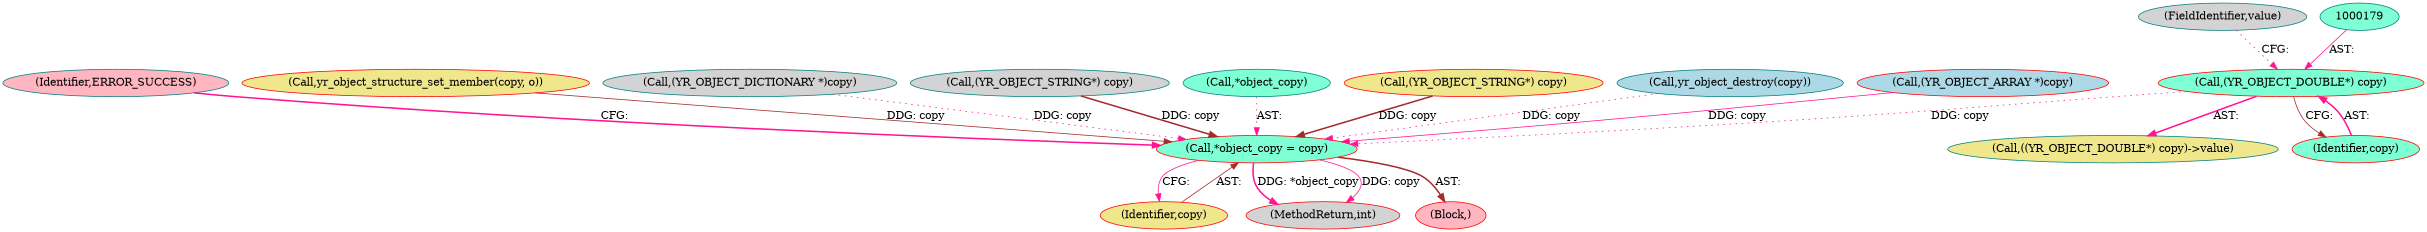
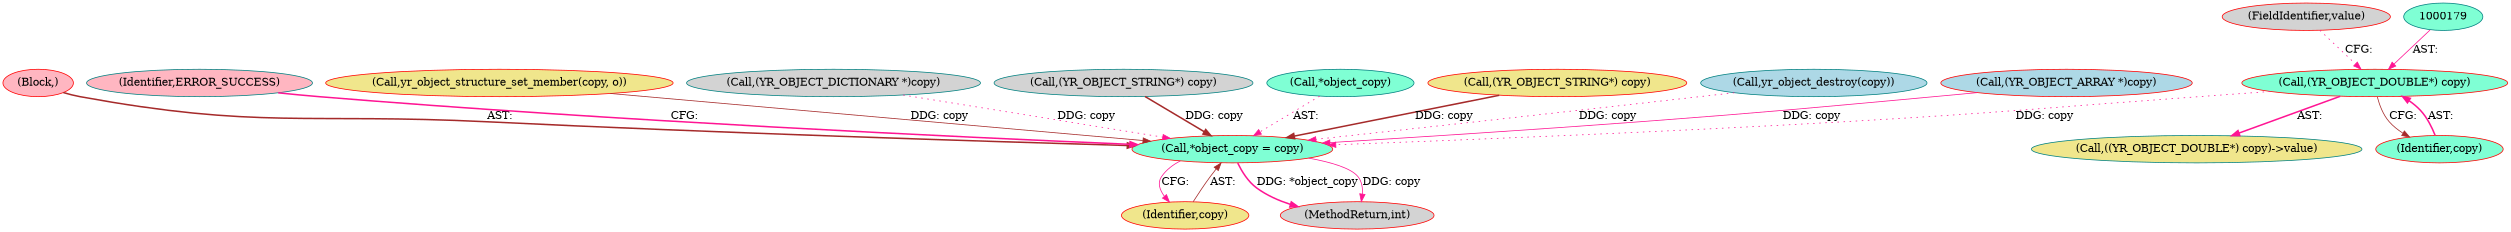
(2223, 17) -> (2306, 17)
(1394, 167) -> (595, 127)
